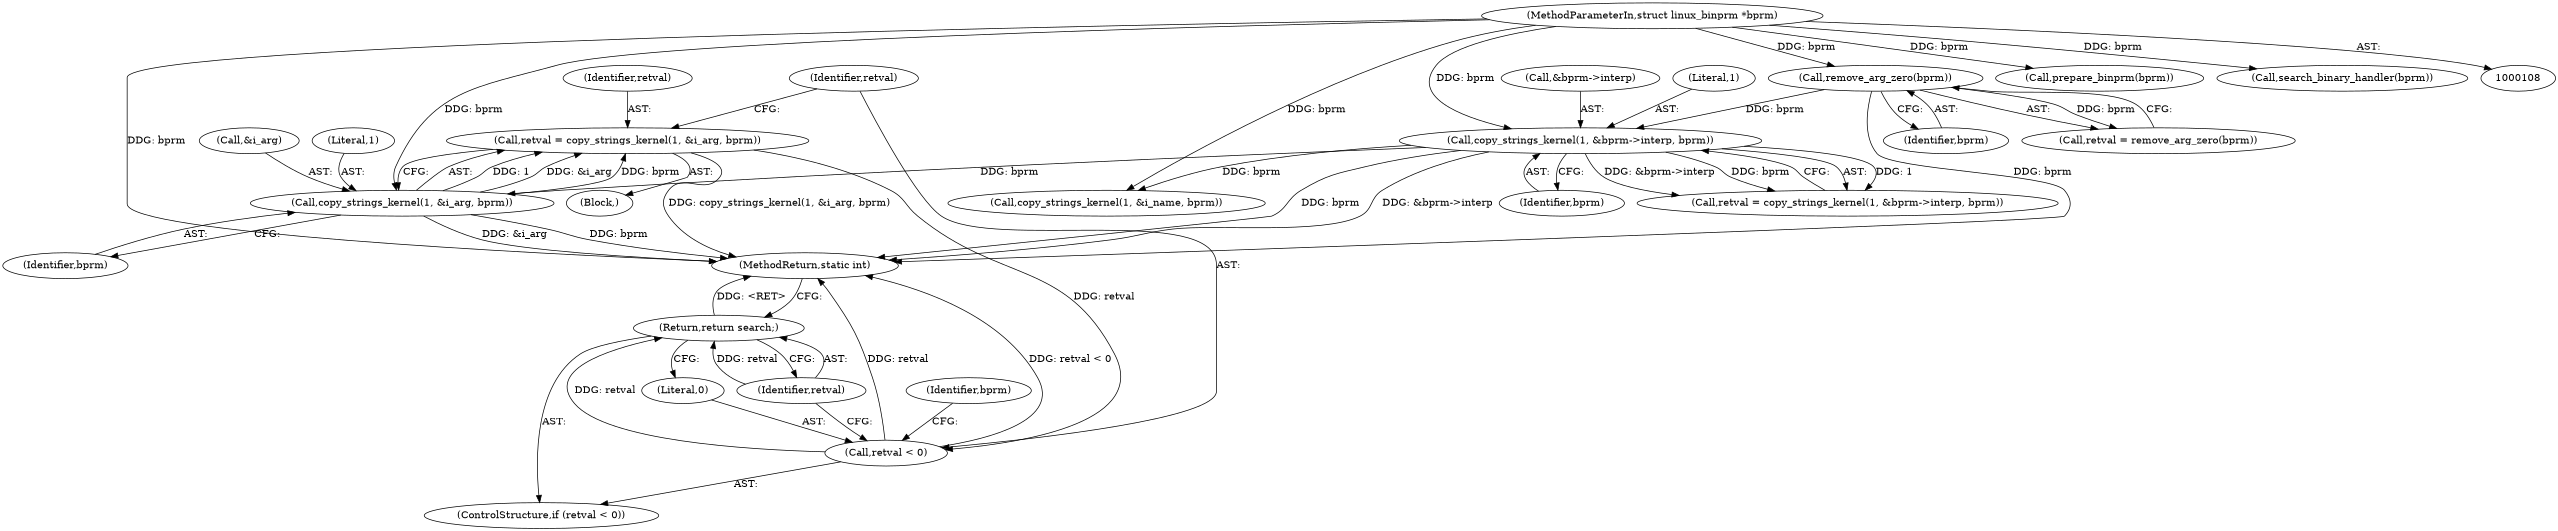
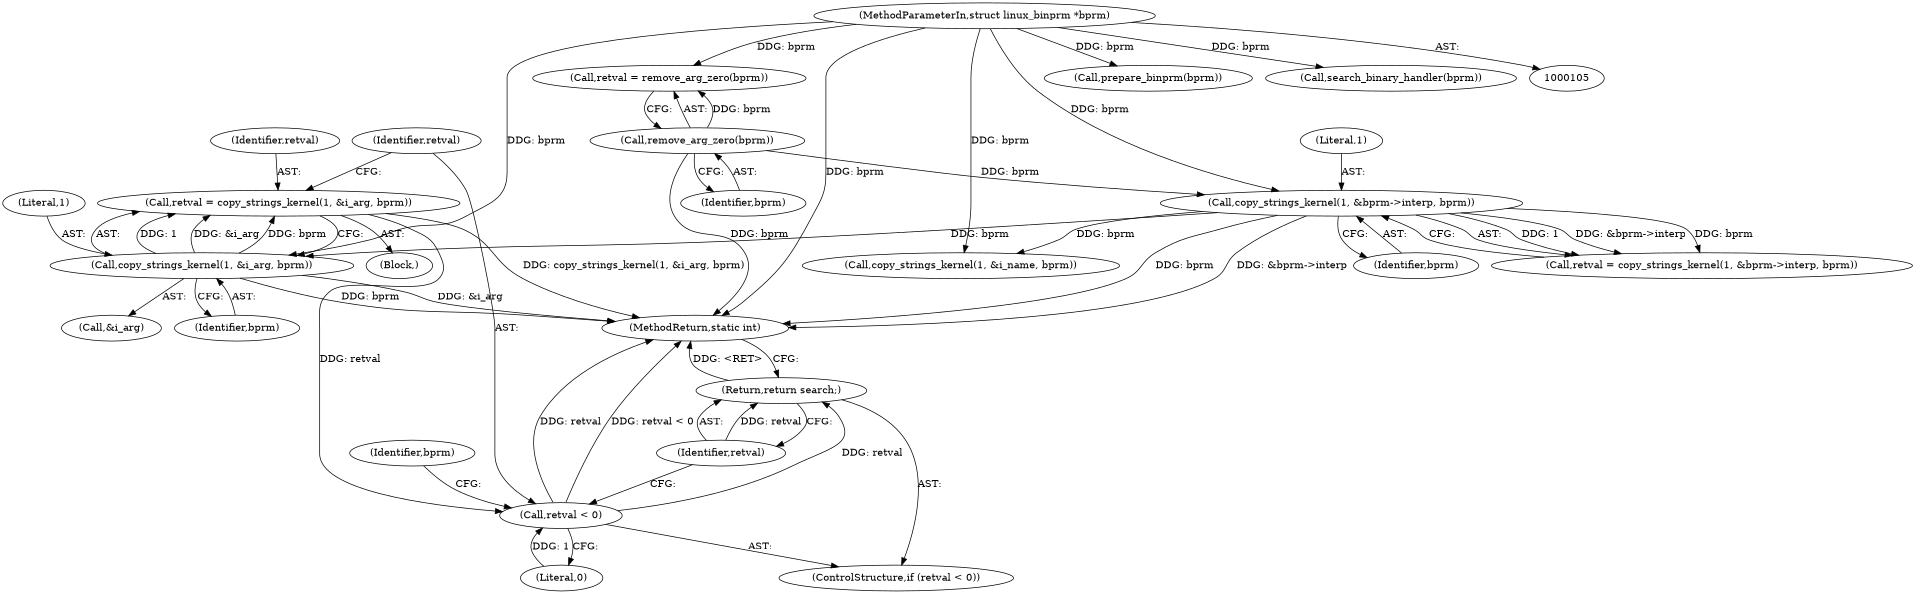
(1761, 46) -> (776, 37)
(1581, 78) -> none
(2518, 78) -> (1567, 78)
(302, 174) -> (159, 295)
(674, 353) -> (573, 543)
(816, 422) -> (551, 547)
